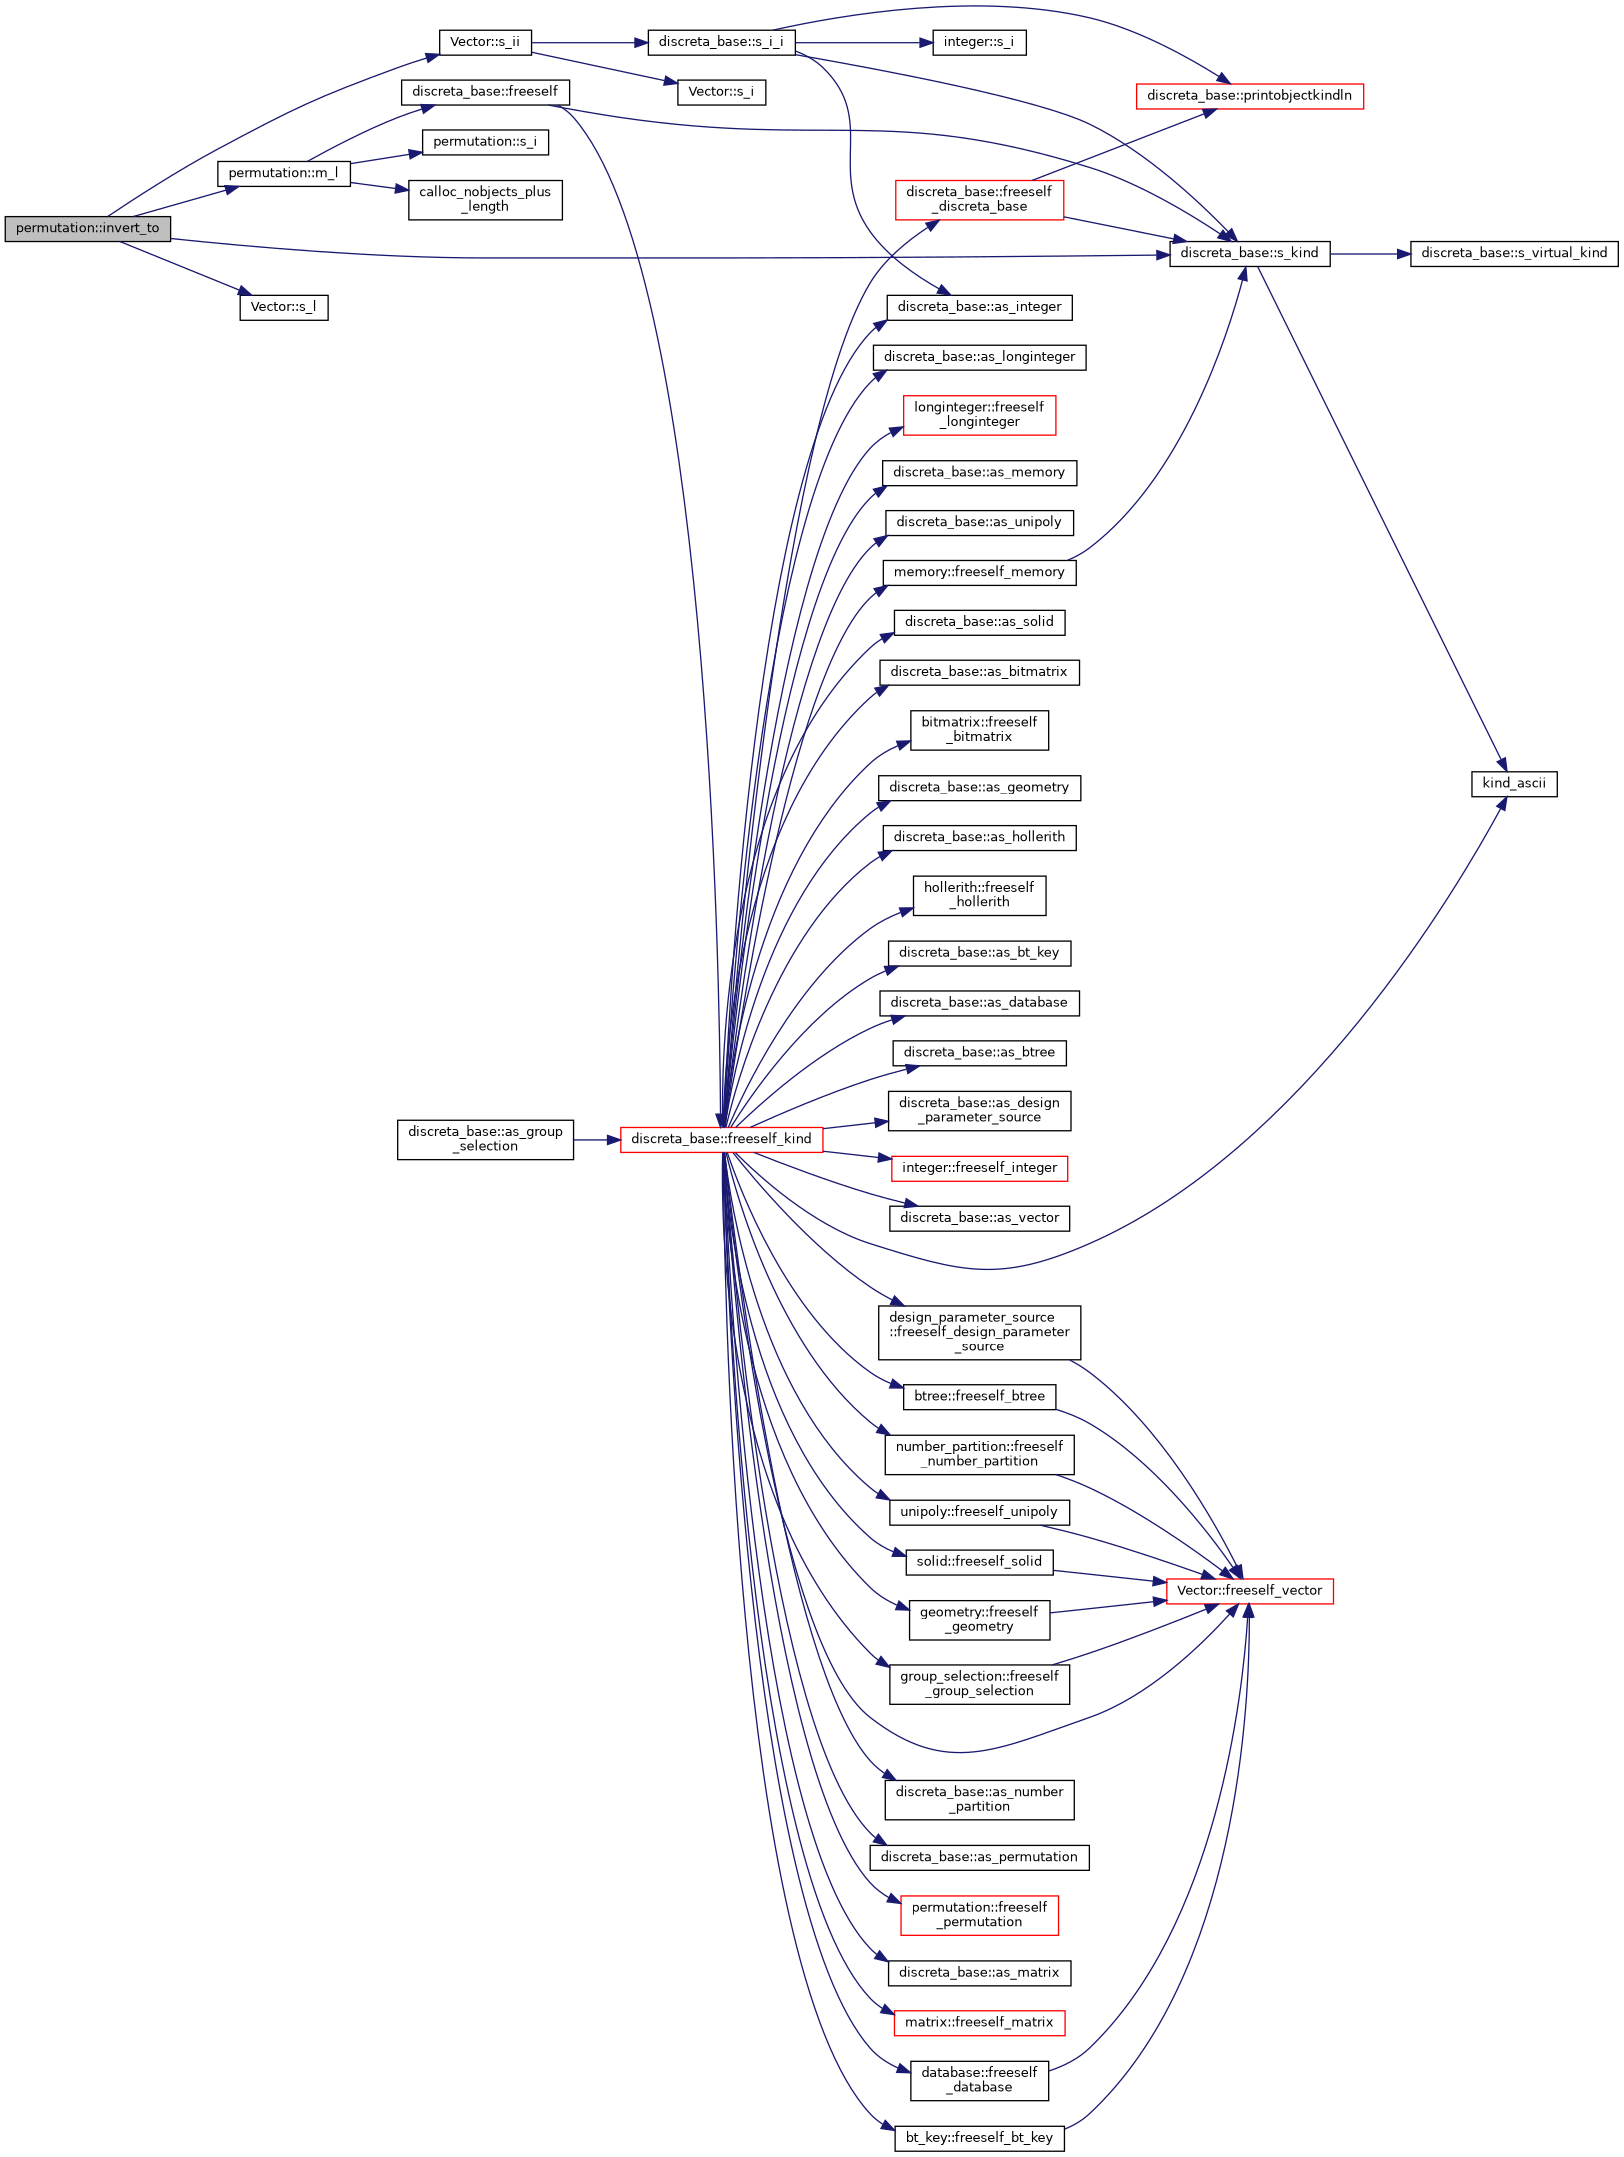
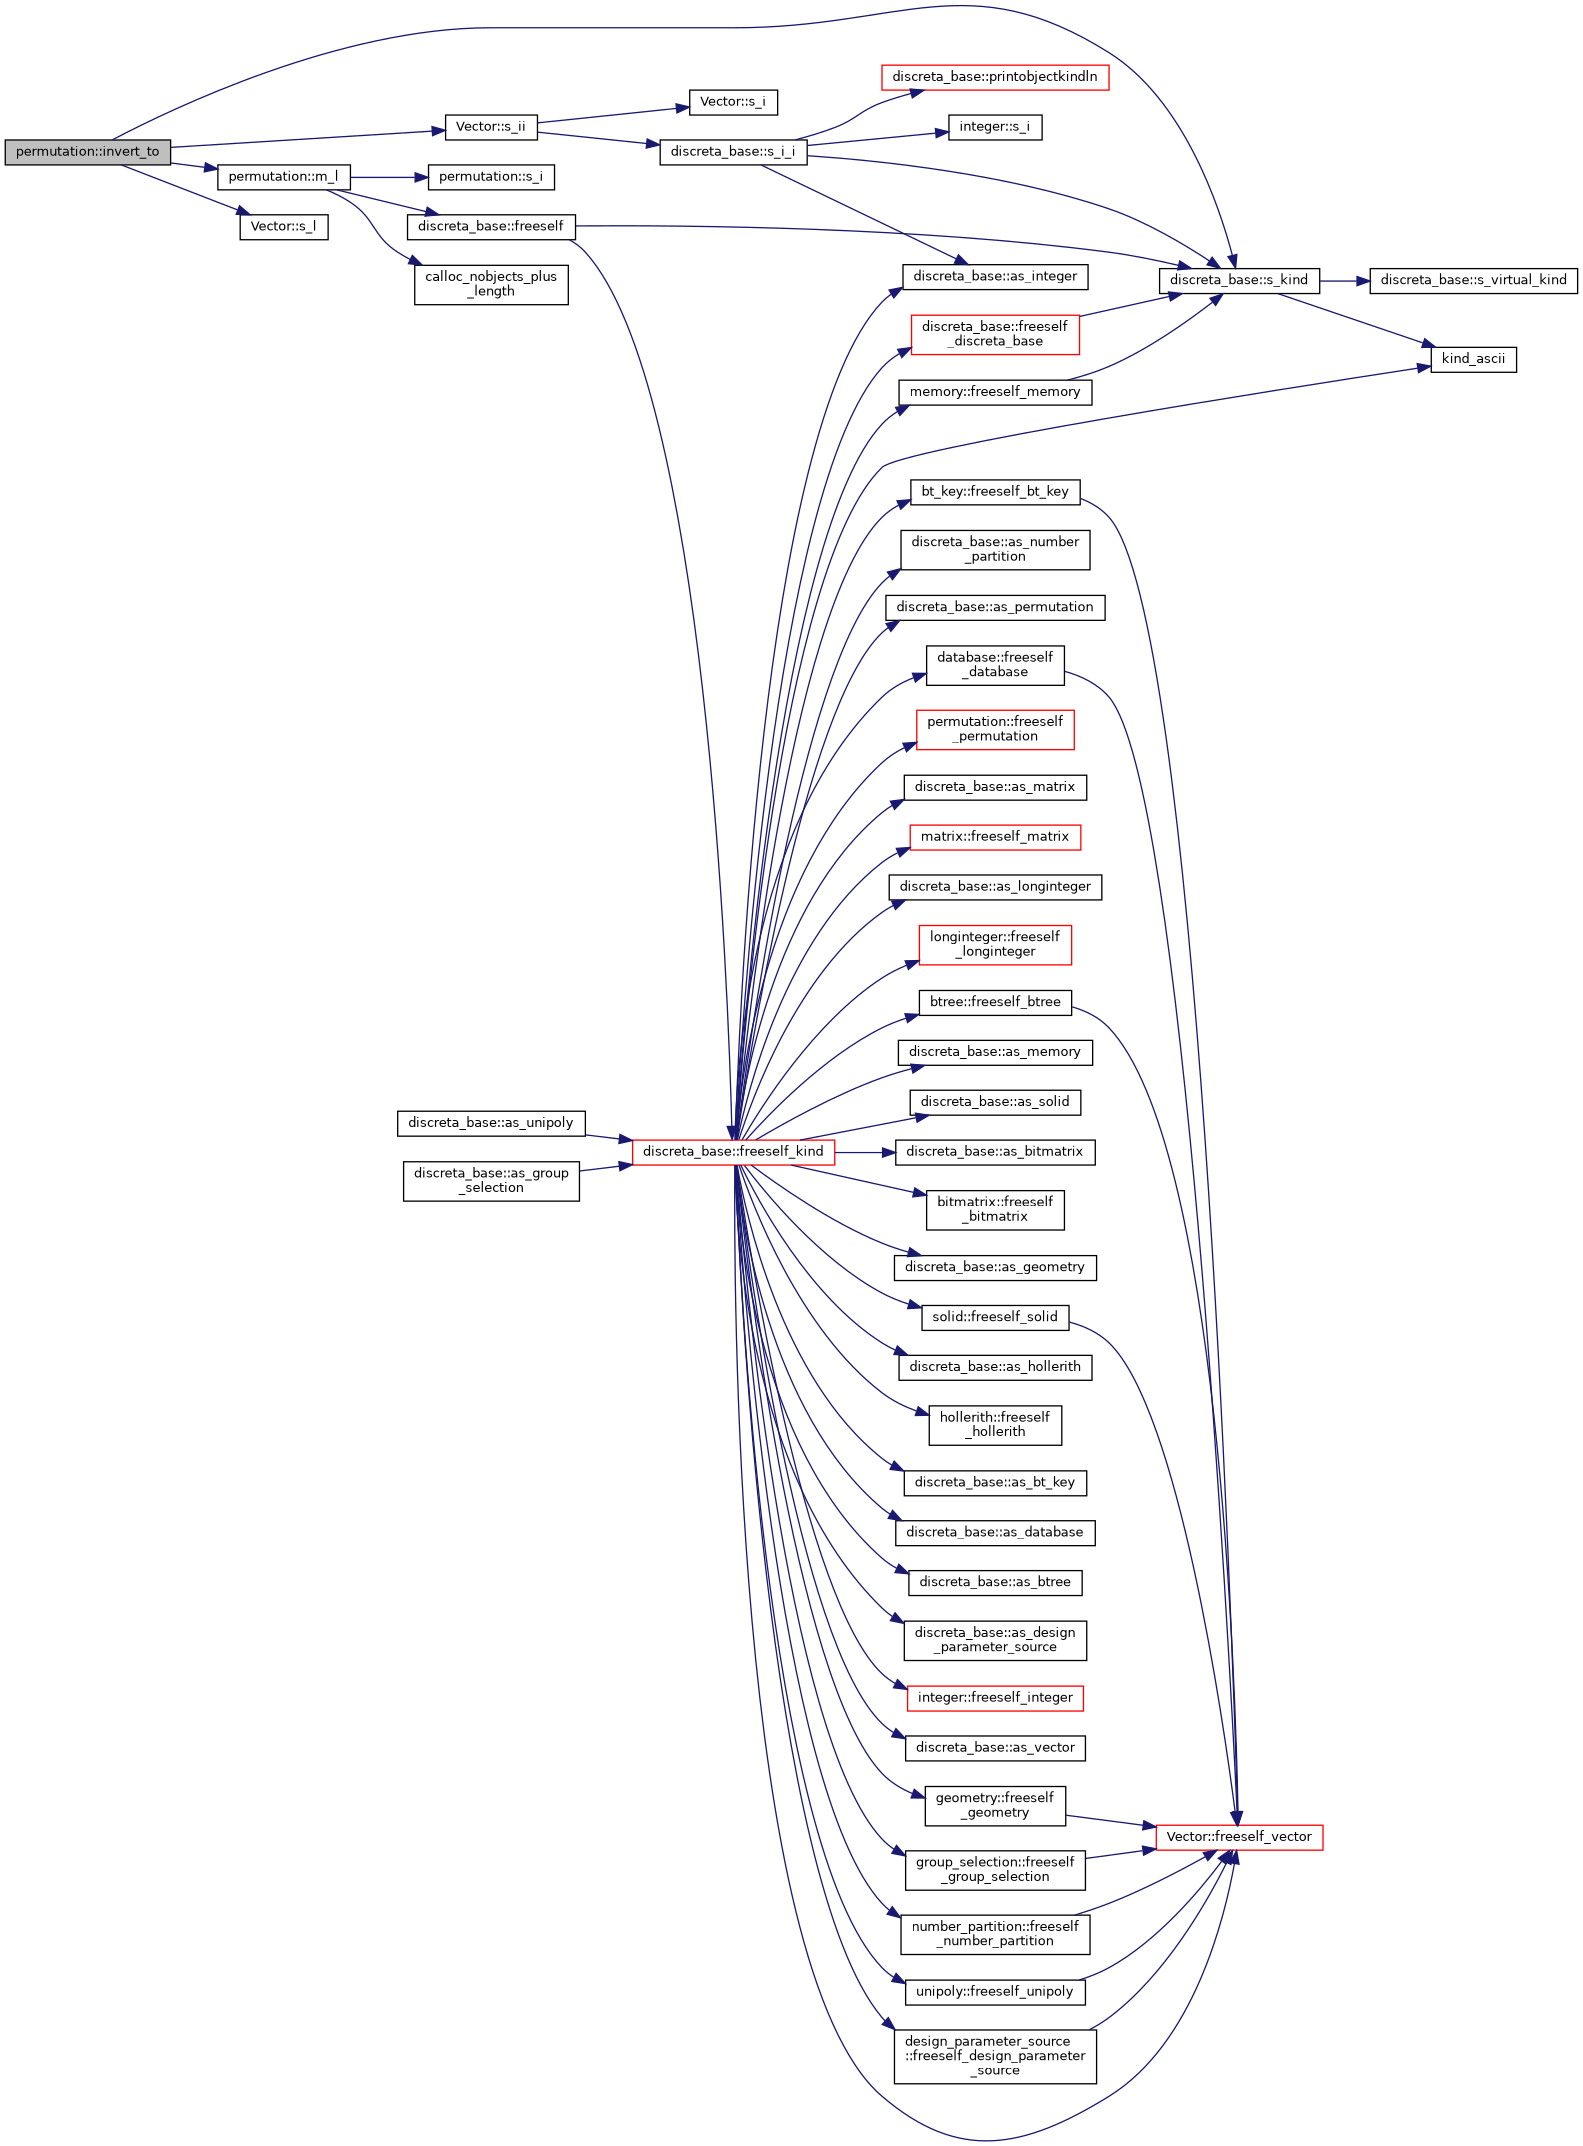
(1114, 149) -> none
(787, 751) -> (602, 1137)
